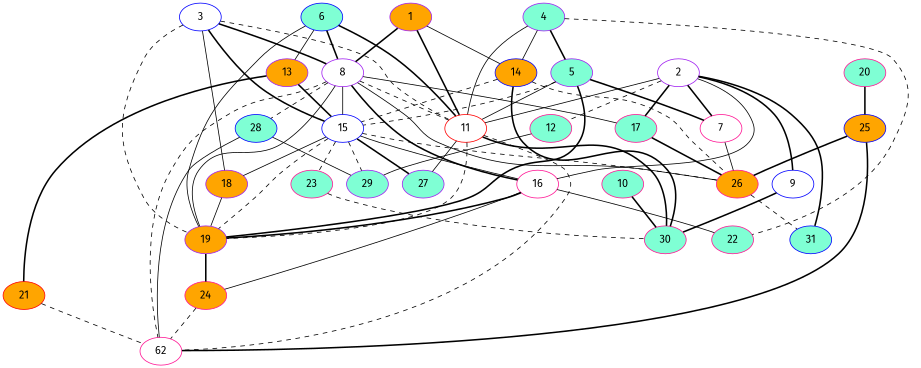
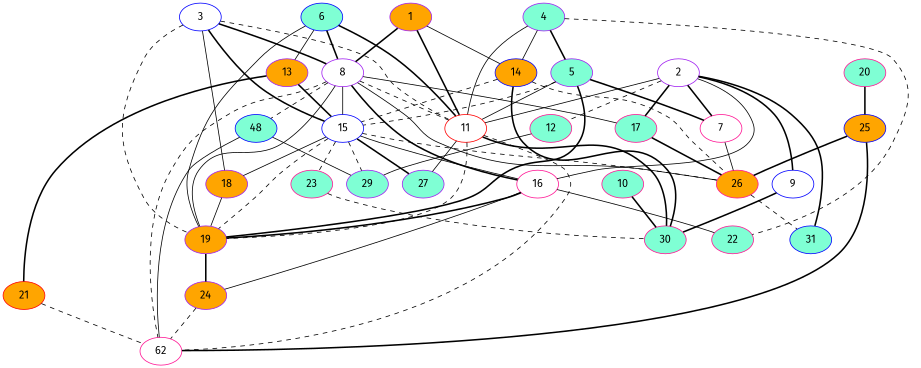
(256, 128) -> (256, 128)
(206, 296) -> (206, 296)
